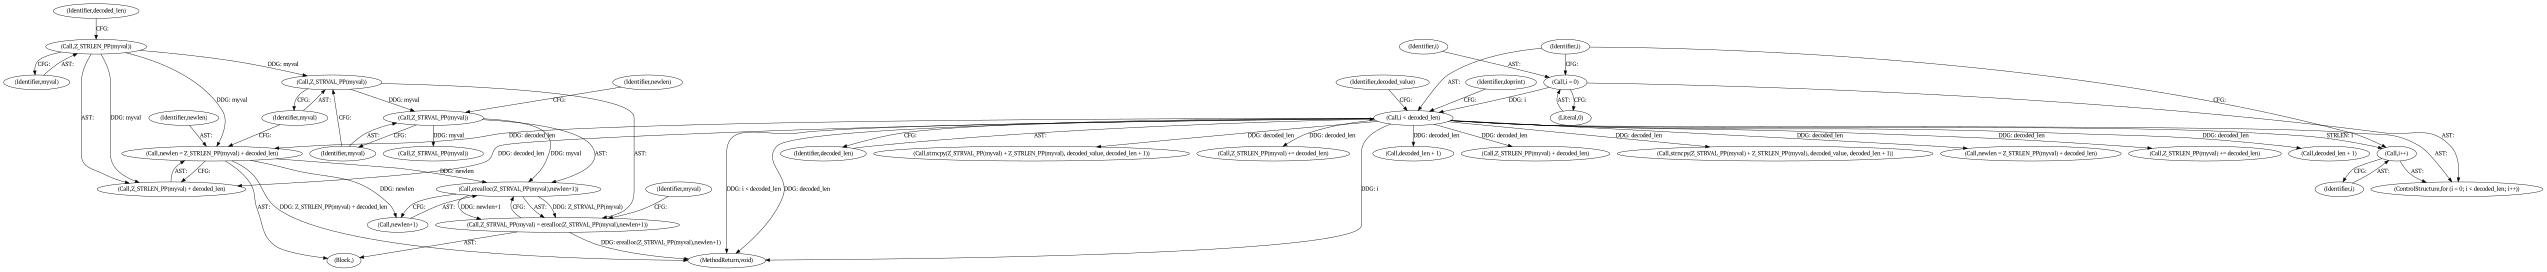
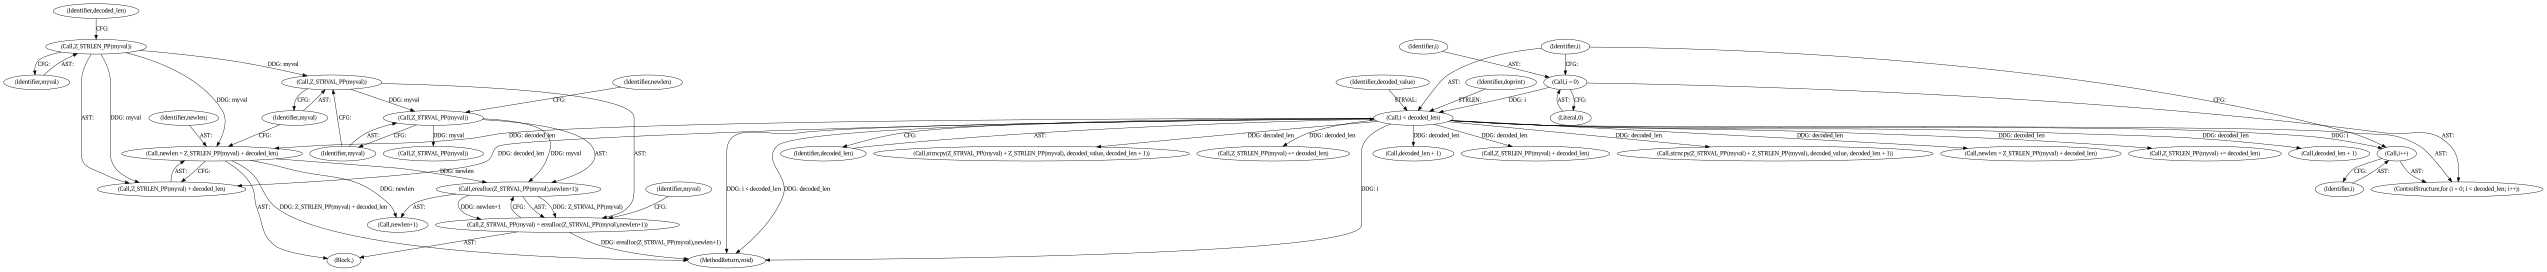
(1407, 100) -> (1407, 100)
(1471, 100) -> (1471, 100)
(2340, 136) -> (2340, 136)
(441, 205) -> none
(420, 207) -> (420, 207)
